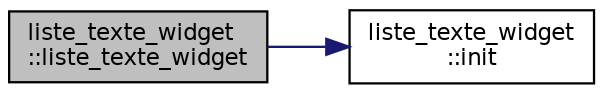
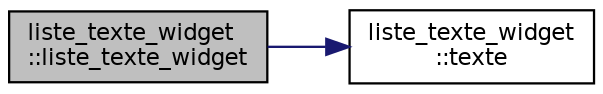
(472, 47) -> (472, 47)
